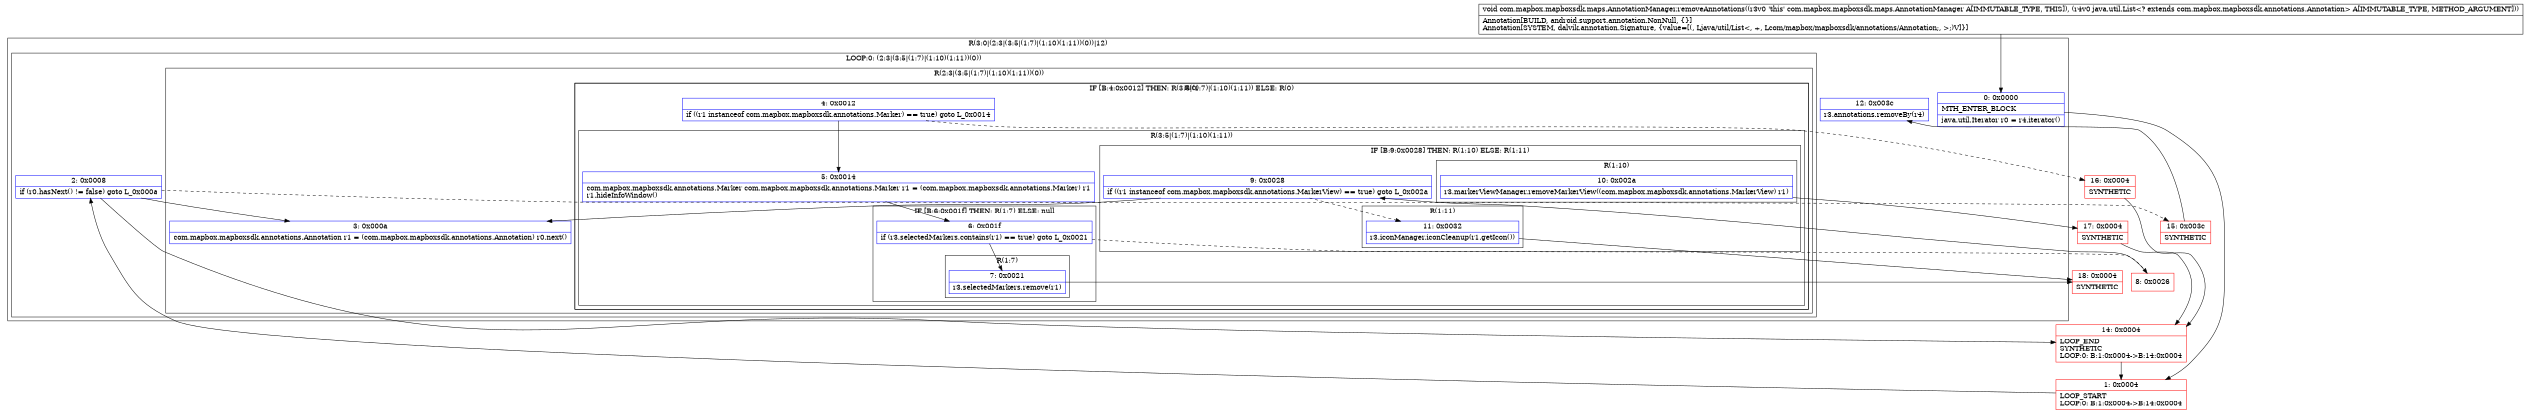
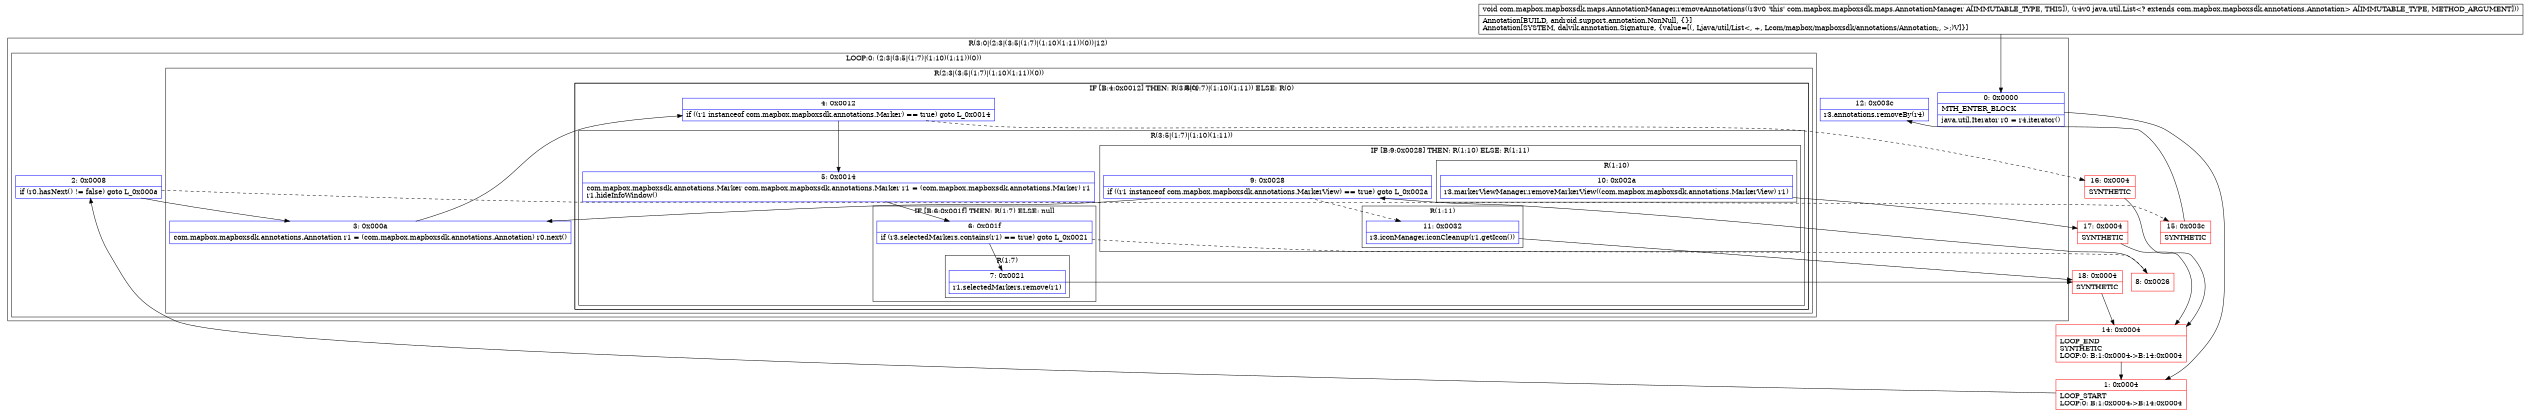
none -> (539, 150)
(1007, 288) -> (1007, 288)
(1060, 326) -> (2107, 307)
